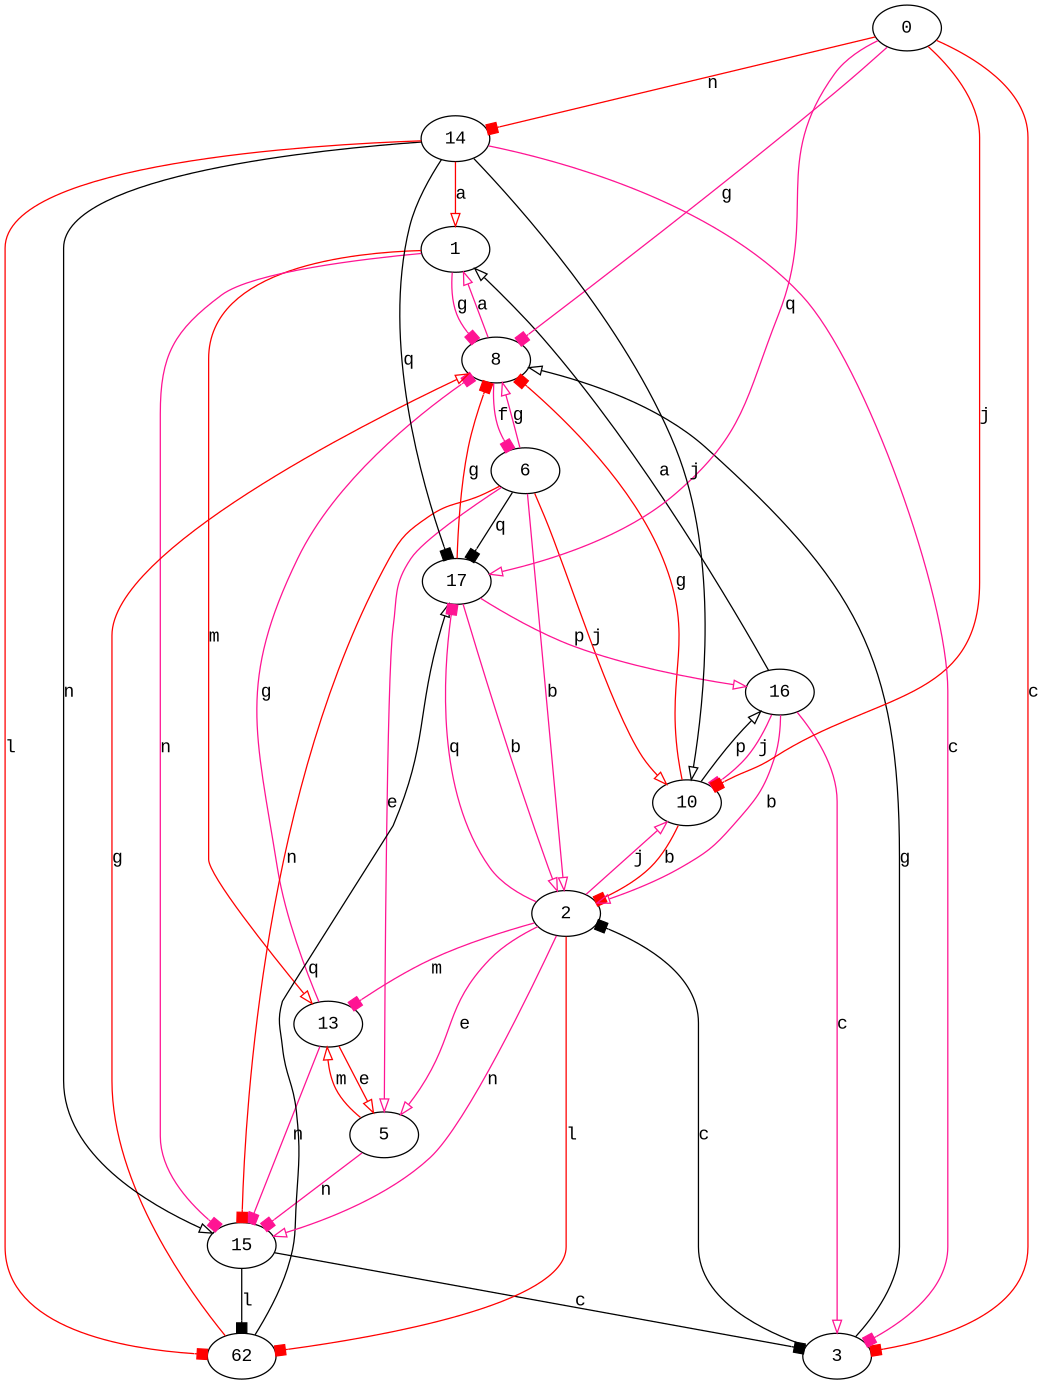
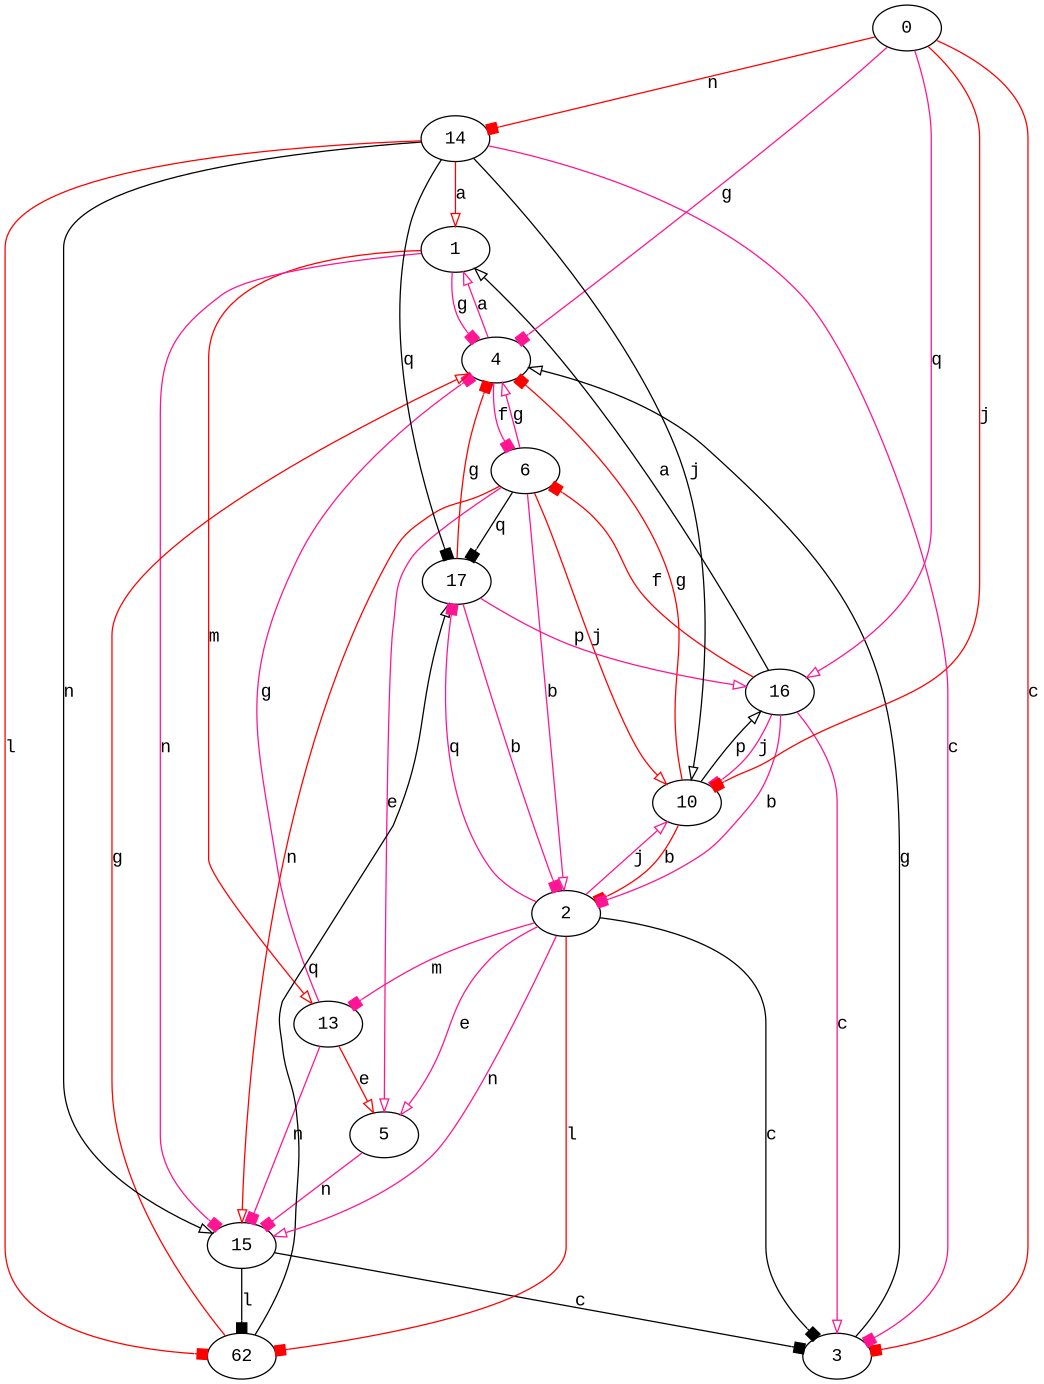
(762, 359) -> (931, 383)
(496, 360) -> (496, 360)
none -> (645, 597)
(506, 742) -> (506, 742)
(296, 810) -> (296, 810)
(726, 834) -> (726, 834)
(338, 1092) -> none
(698, 1144) -> (766, 1075)
